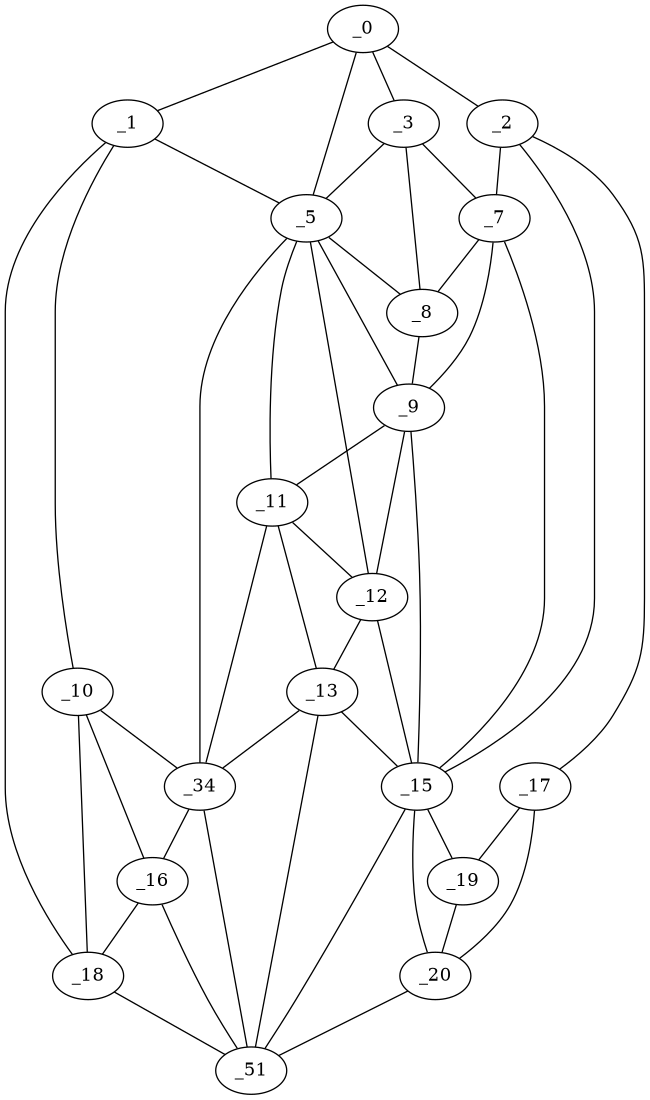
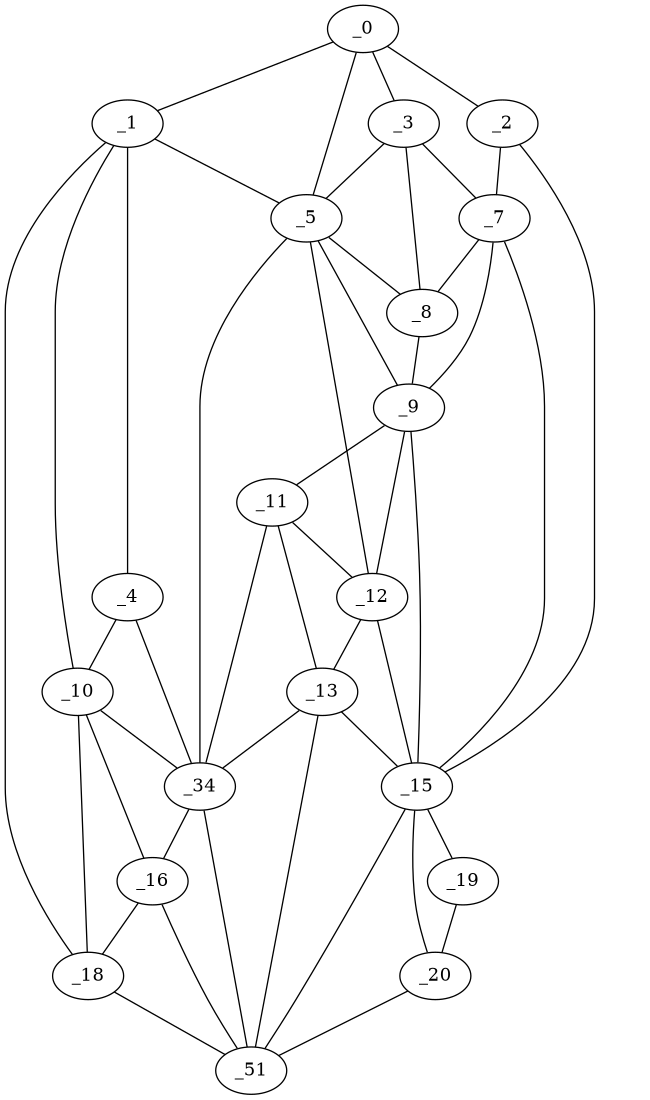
(273, 358) -> none
none -> (128, 597)
(535, 787) -> none
